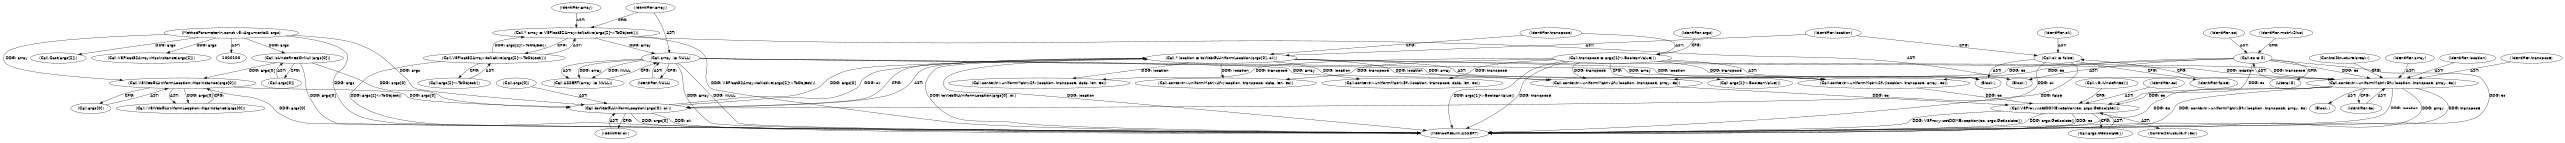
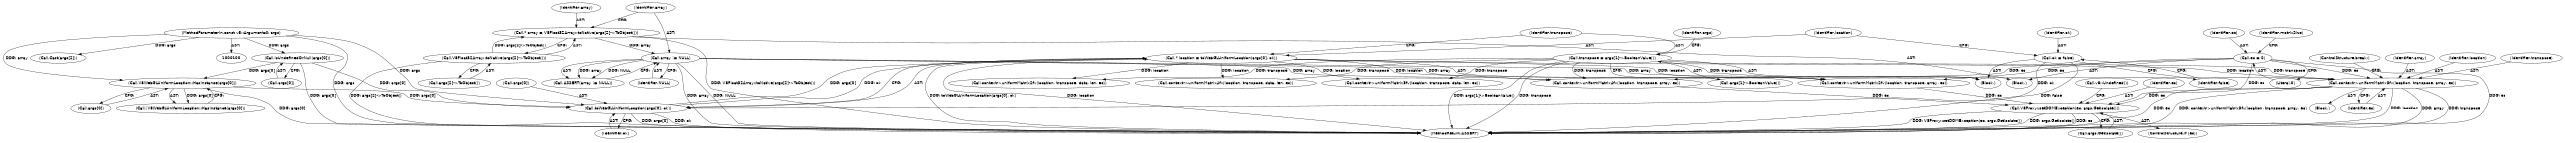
(151, 58) -> none
none -> (1690, 71)
